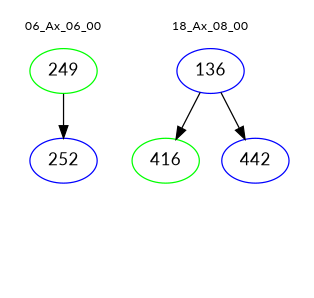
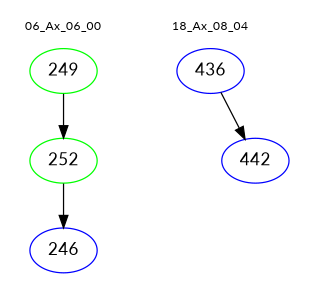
(211, 27) -> (211, 27)
(211, 71) -> (211, 71)
(64, 161) -> (64, 161)
(166, 161) -> none
none -> (64, 250)
